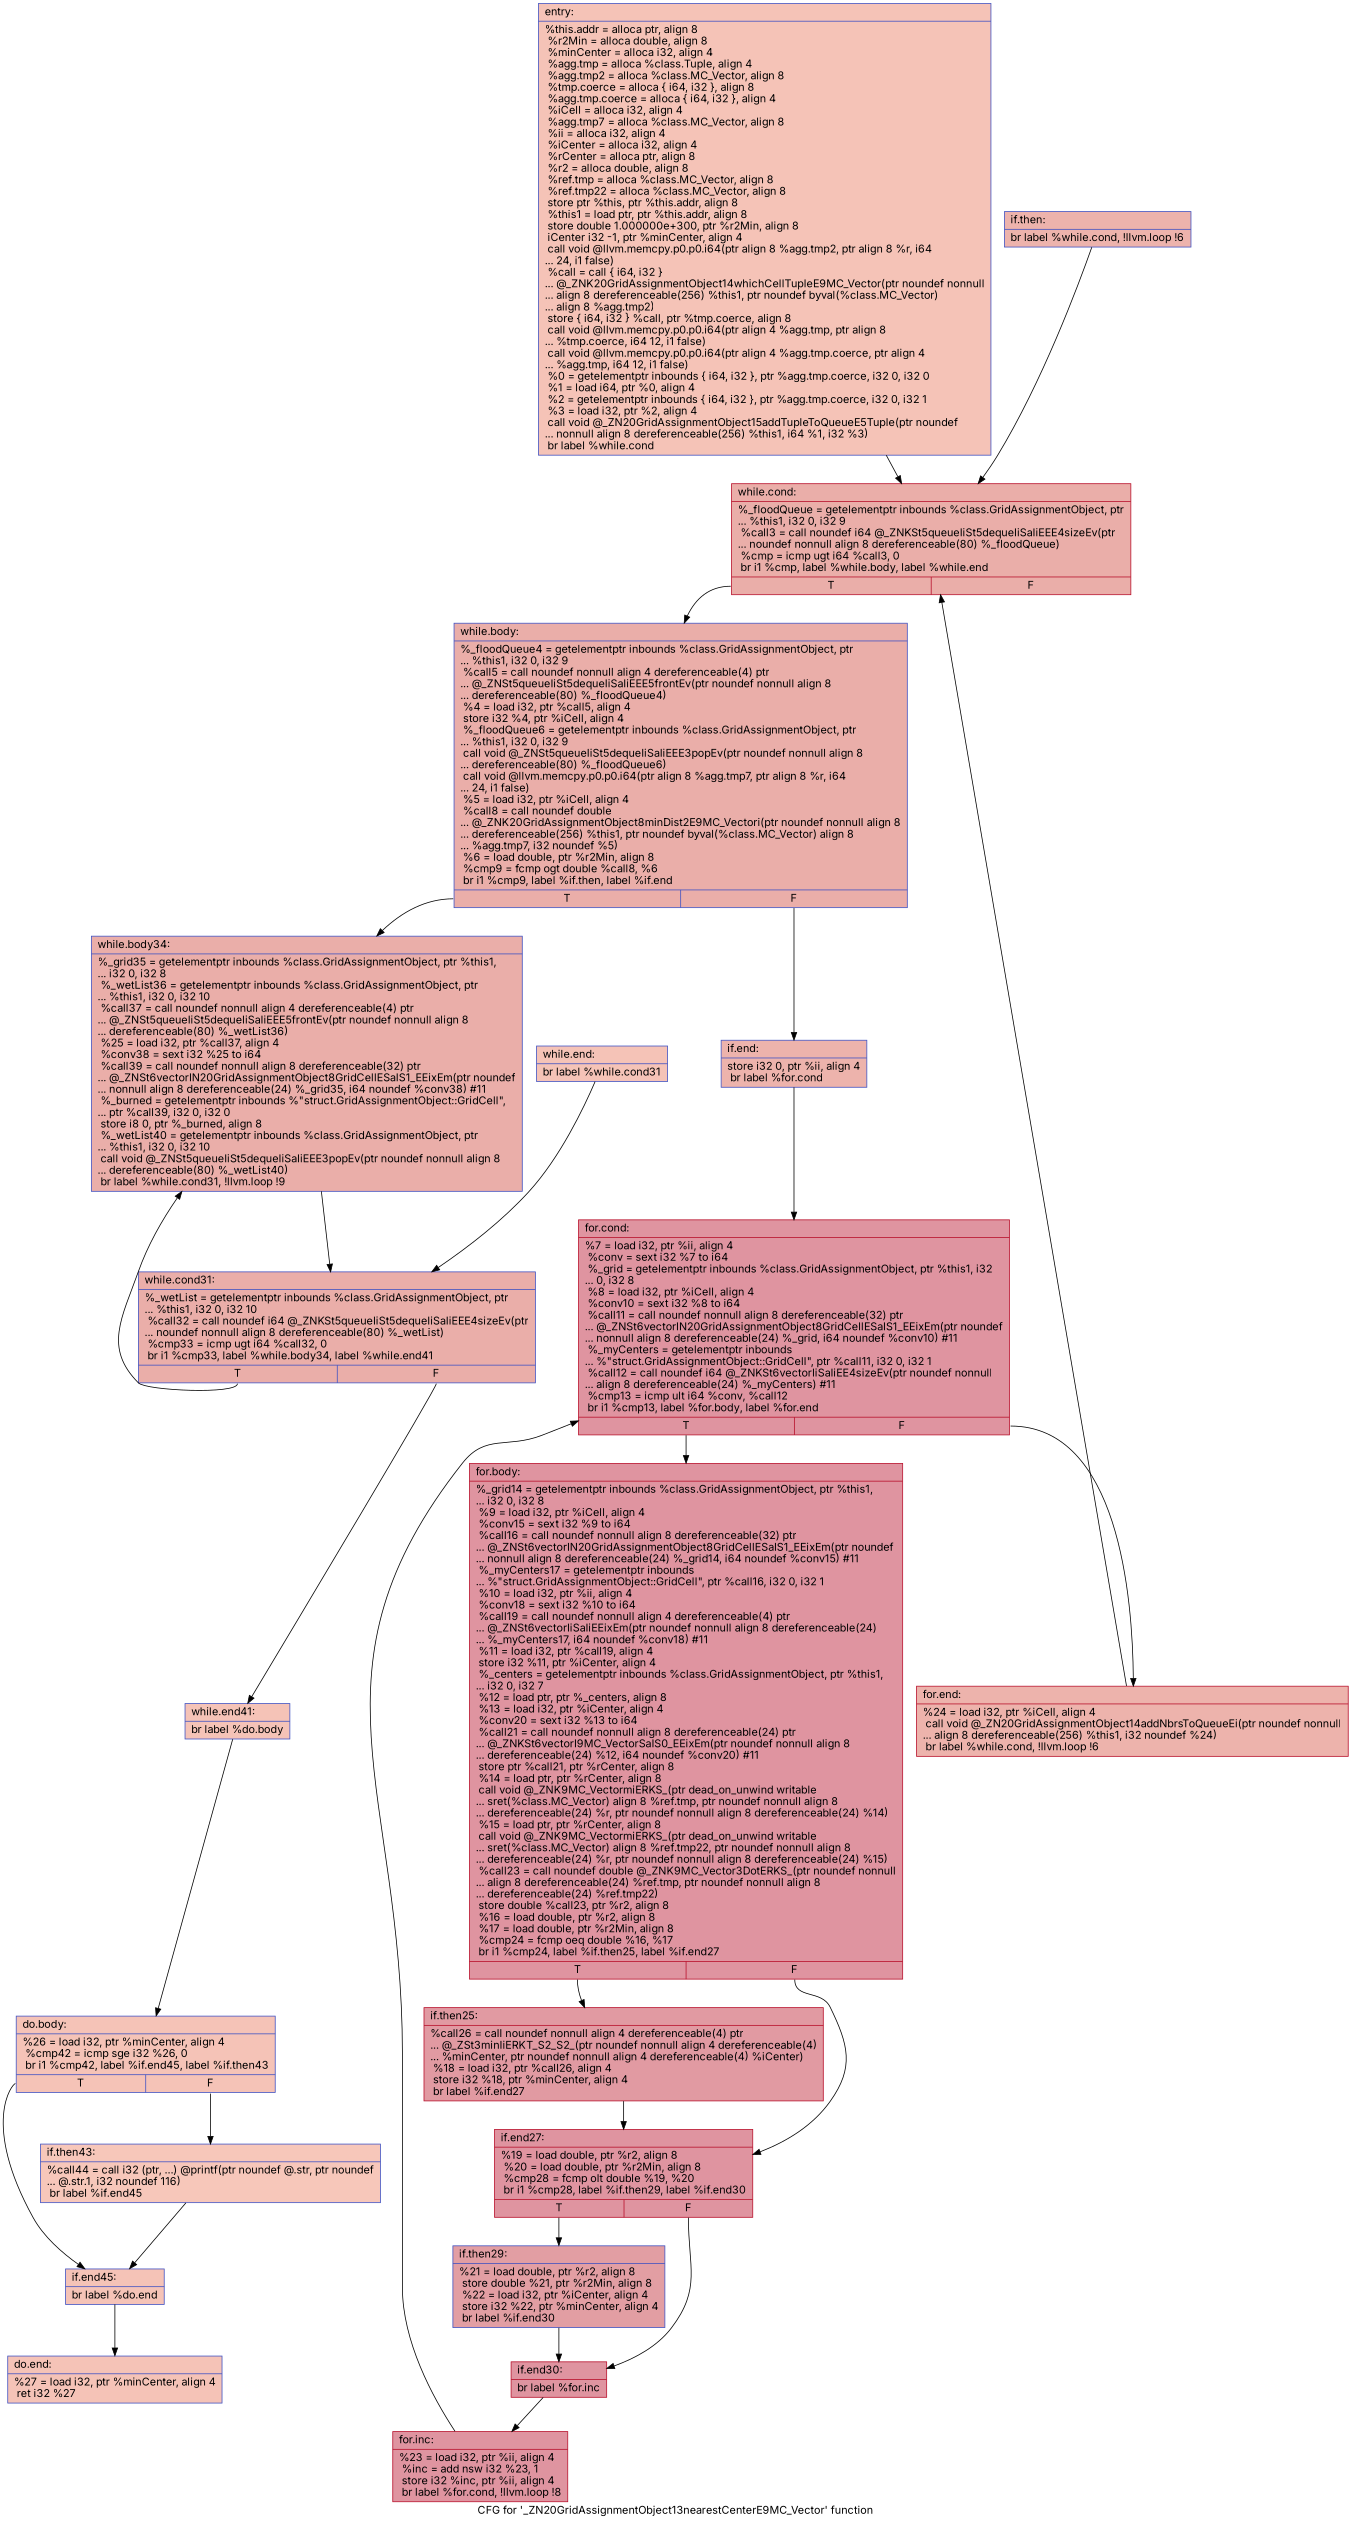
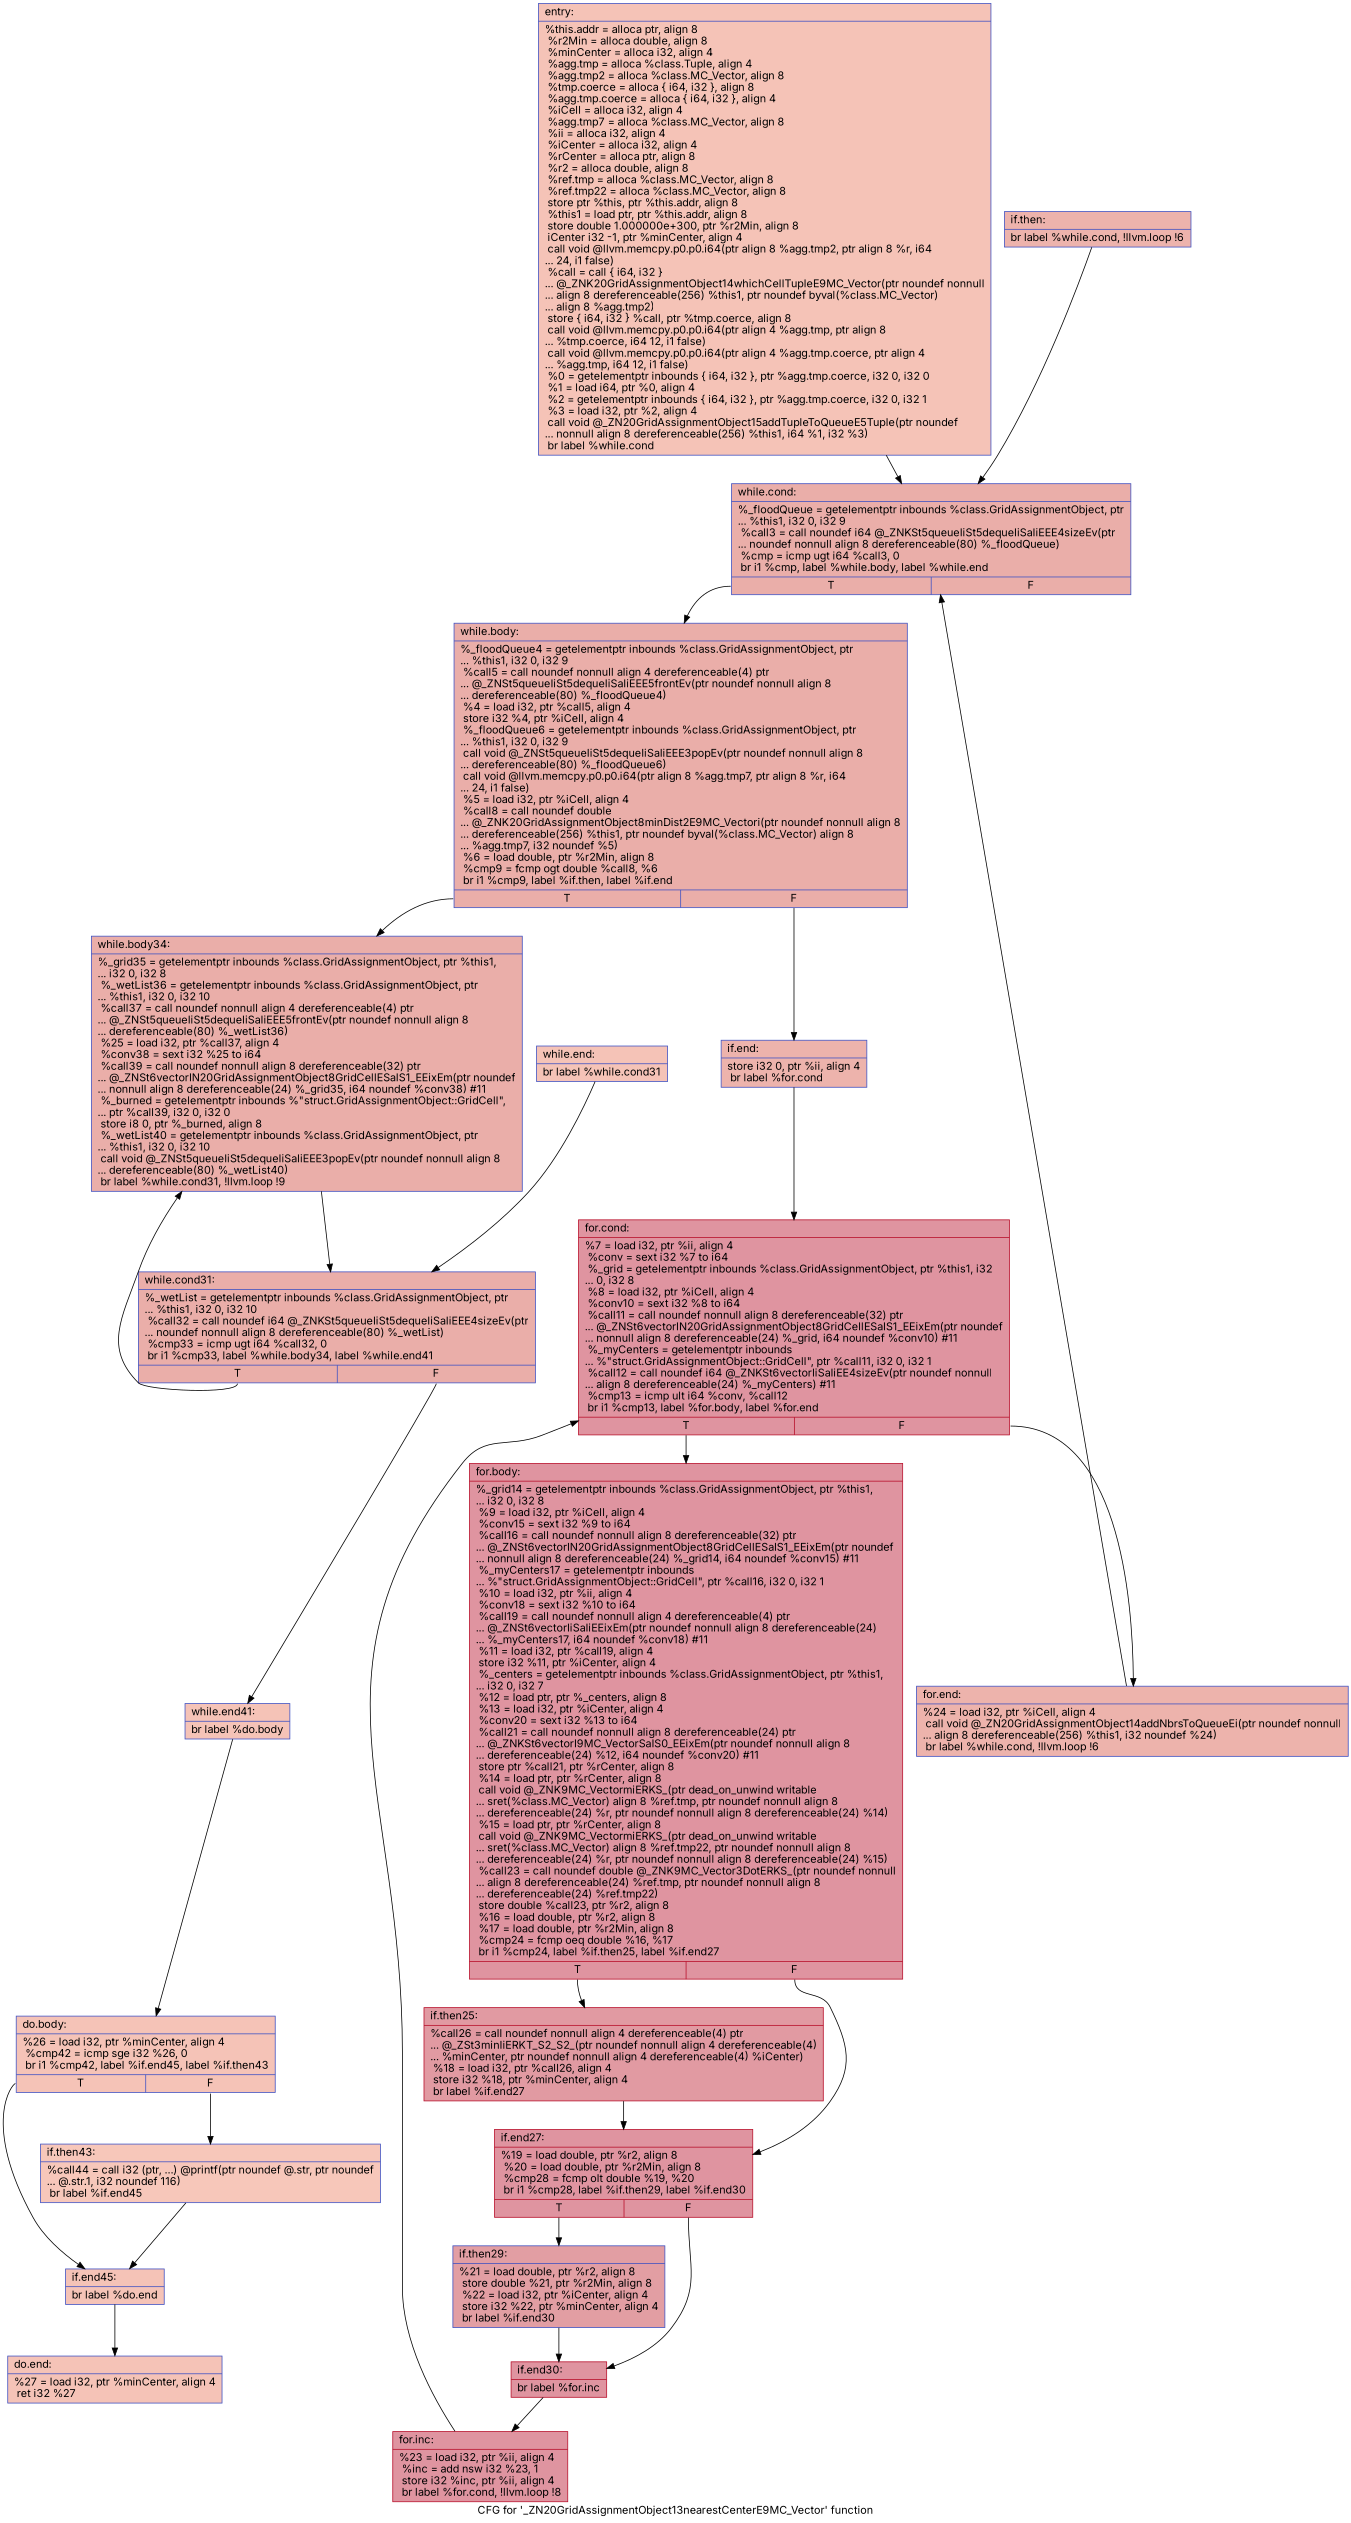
(931, 539) -> (931, 539)
(1132, 1721) -> (1132, 1721)
